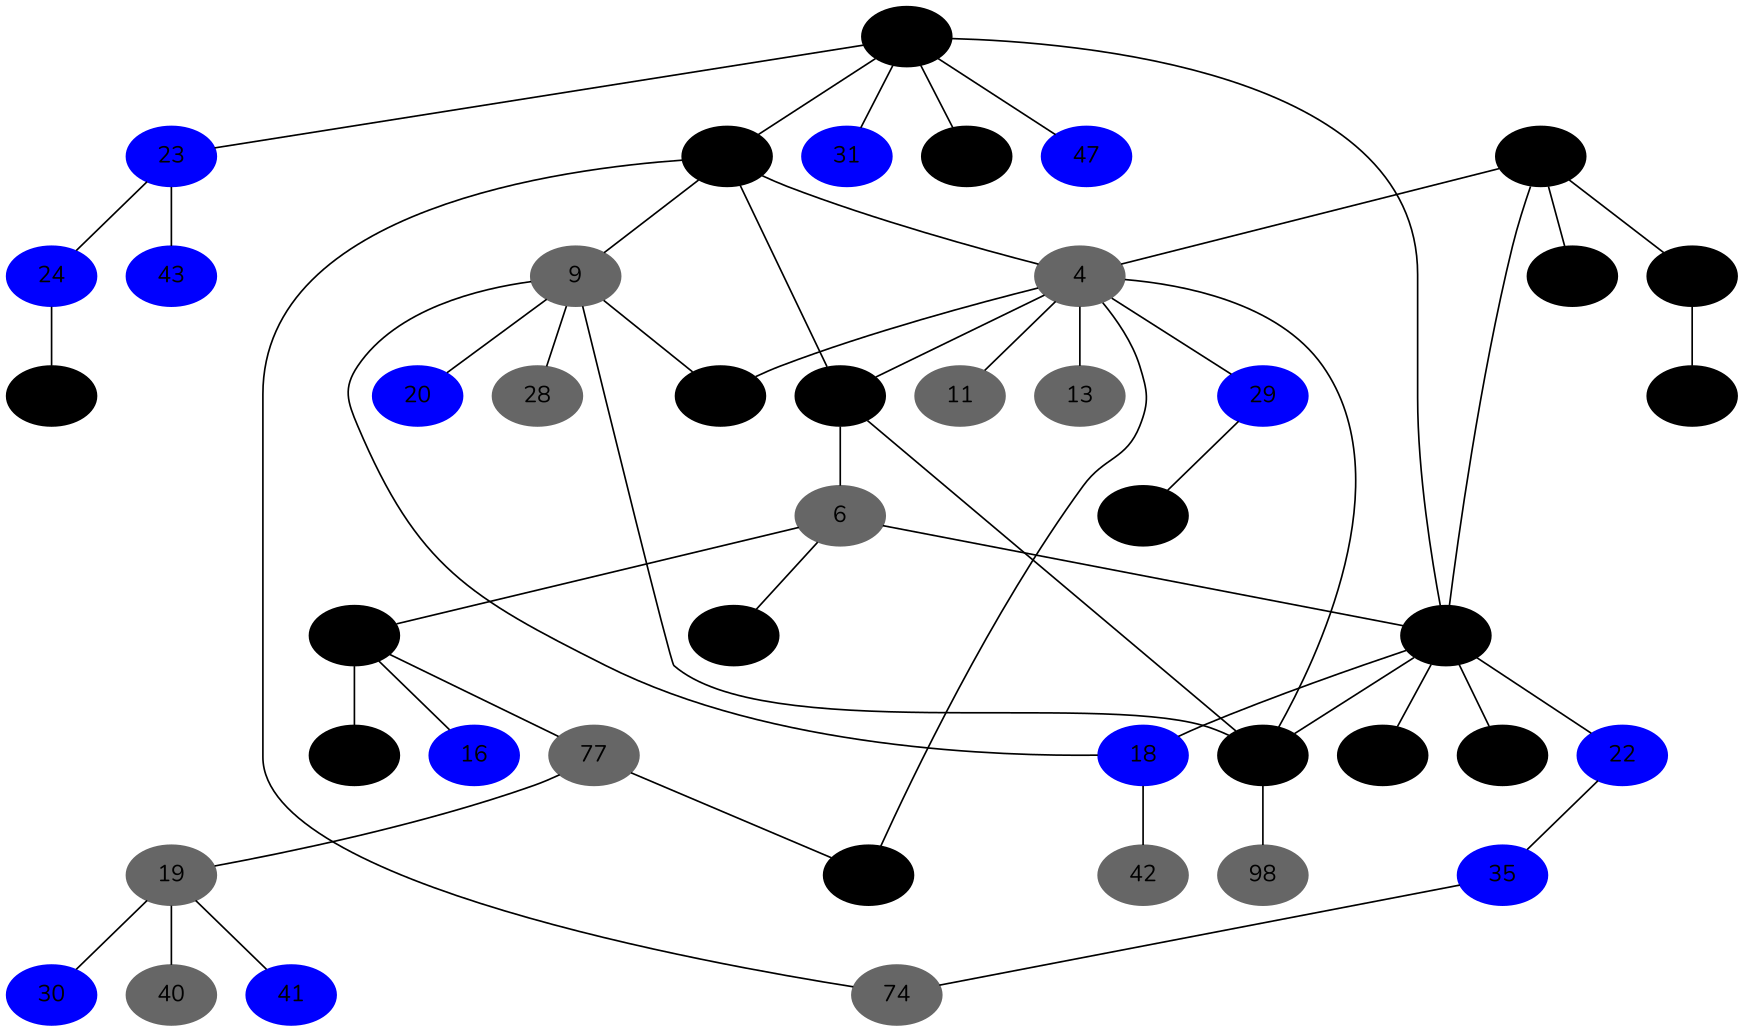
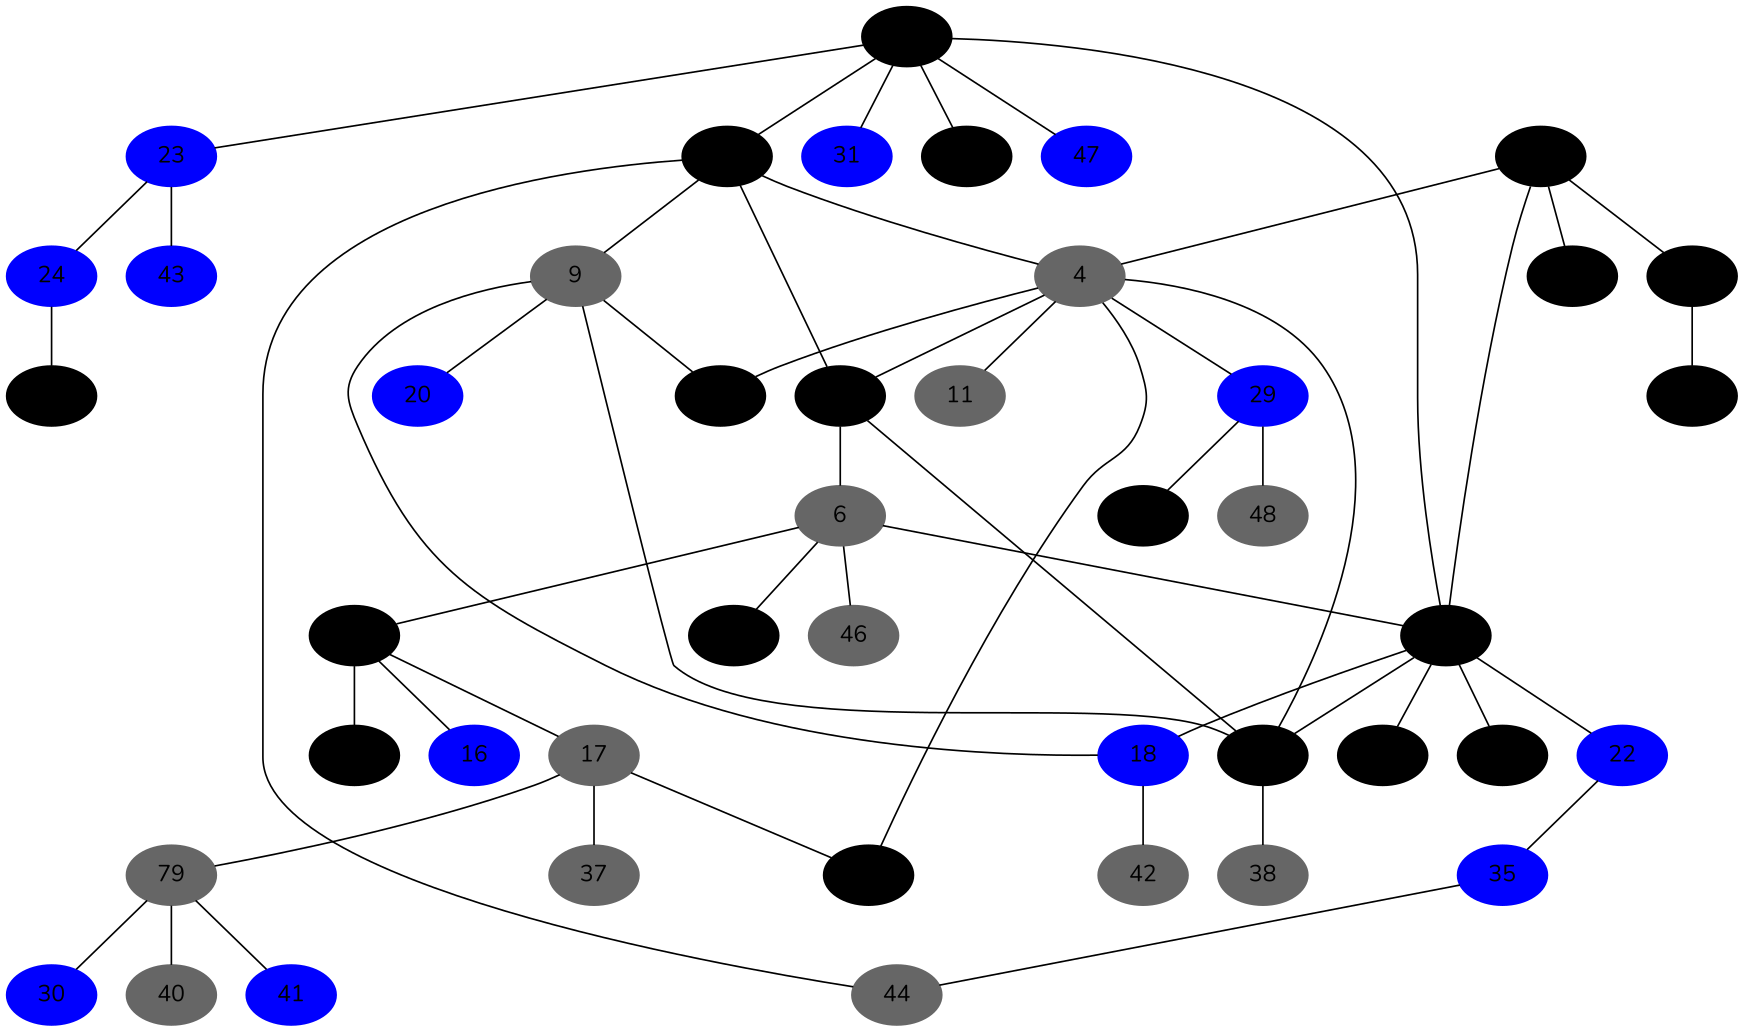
(537, 396) -> none
(1080, 396) -> none
none -> (1263, 516)
none -> (854, 636)
(594, 755) -> (594, 755)
(171, 875) -> (171, 875)
none -> (594, 875)
(1263, 875) -> (1263, 875)
(897, 995) -> (897, 995)
